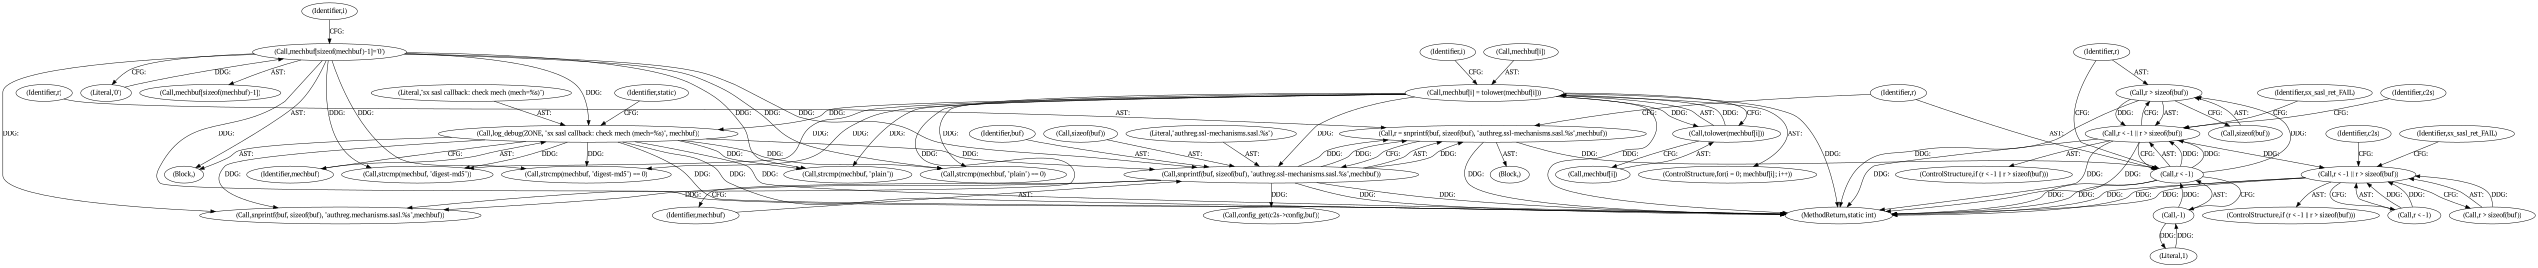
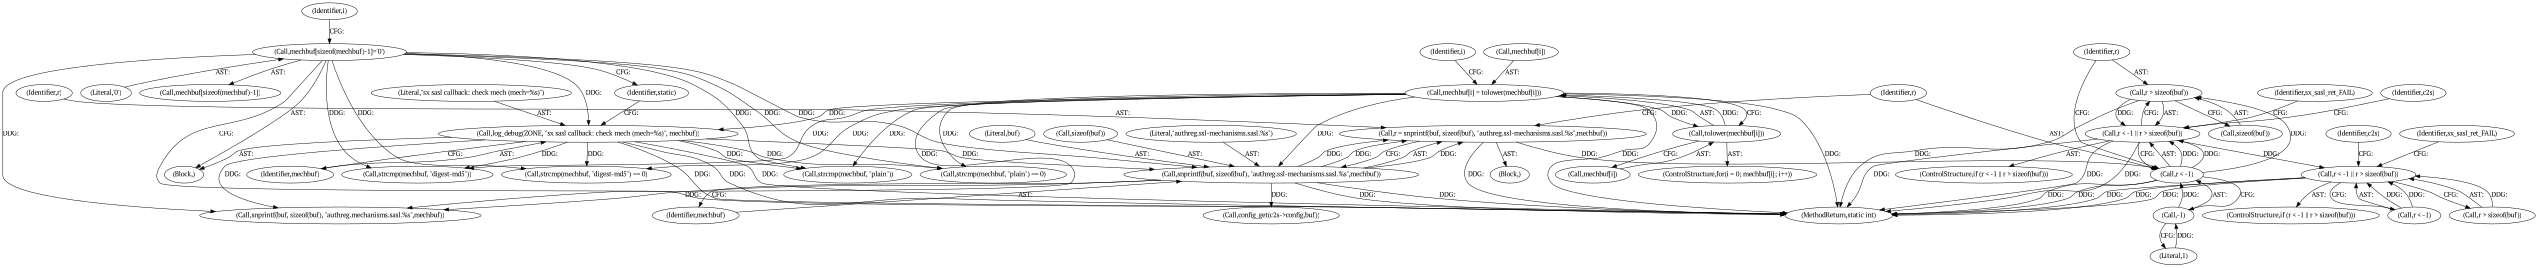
(154, 63) -> (543, 62)
(224, 73) -> (224, 73)
(1766, 110) -> (1727, 152)
(227, 134) -> (227, 134)
(1002, 134) -> (1002, 134)
(2169, 236) -> (2169, 236)
